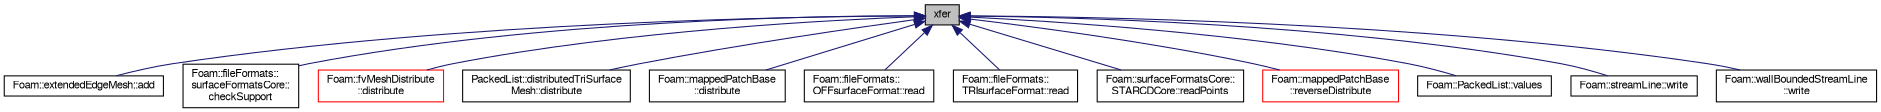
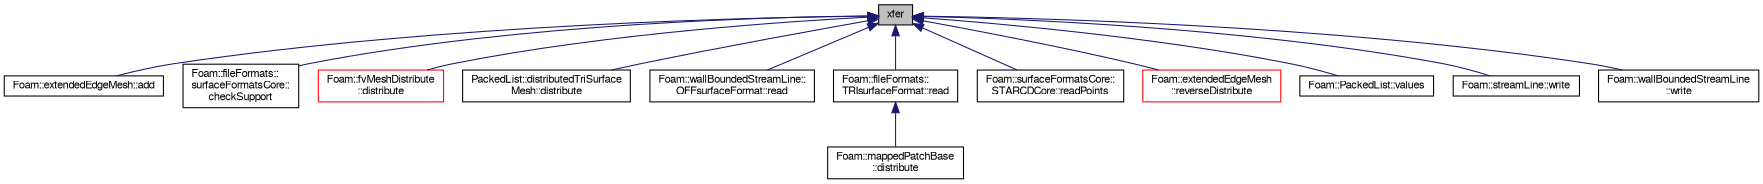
(840, 47) -> (896, 130)
(869, 86) -> (732, 86)
(1331, 86) -> (1212, 86)
